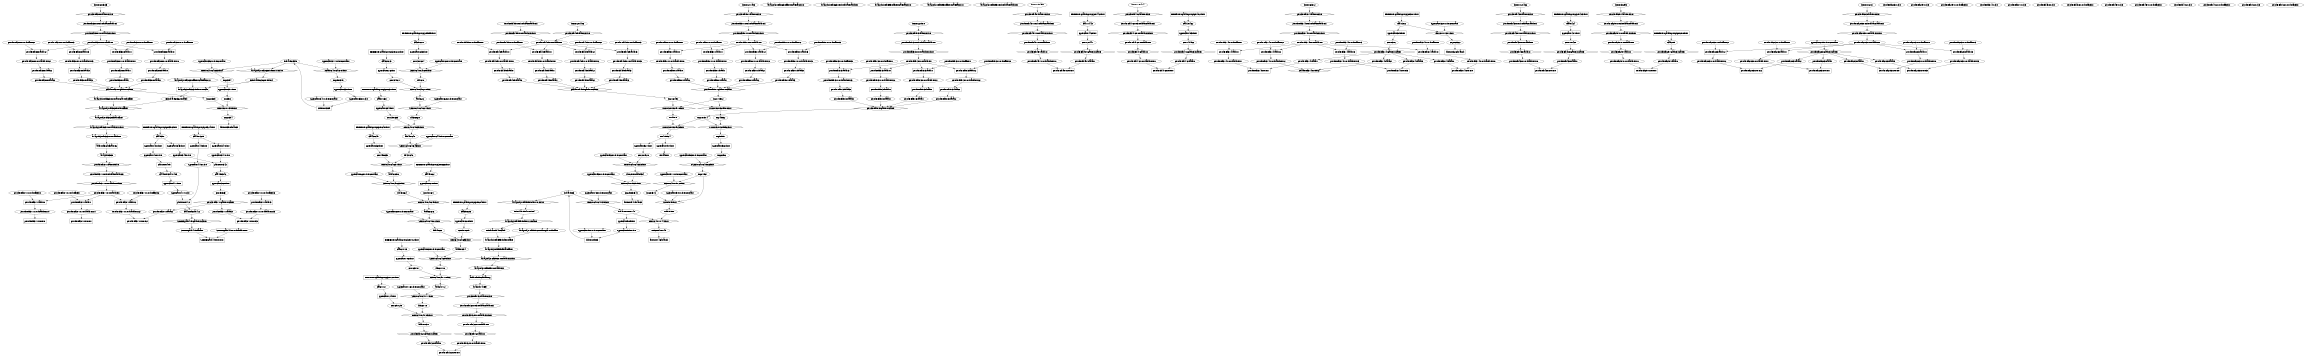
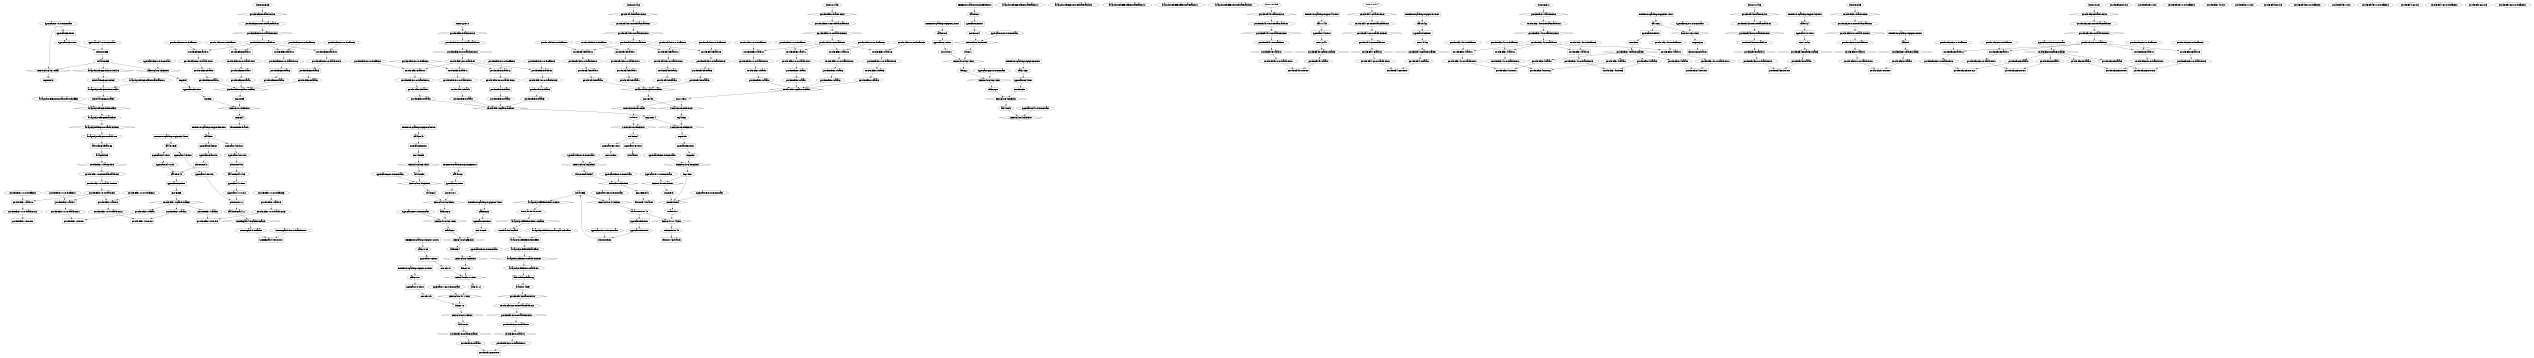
(564, 37) -> (633, 18)
(958, 61) -> (415, 61)
(1309, 71) -> (1540, 71)
(340, 84) -> (61, 28)
(408, 155) -> none
(221, 159) -> (170, 169)
(107, 184) -> (102, 184)
none -> (145, 212)
(409, 310) -> (442, 301)
